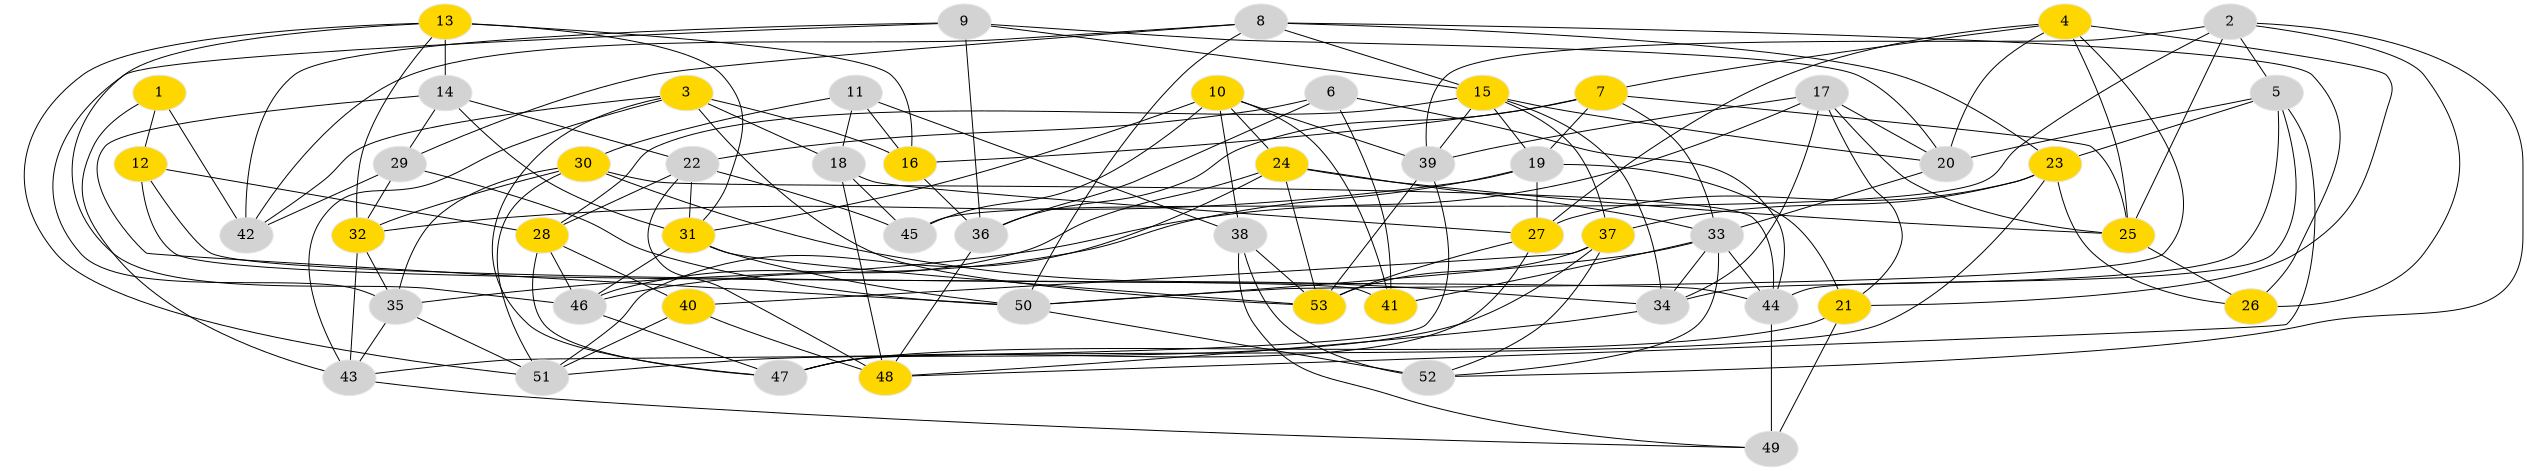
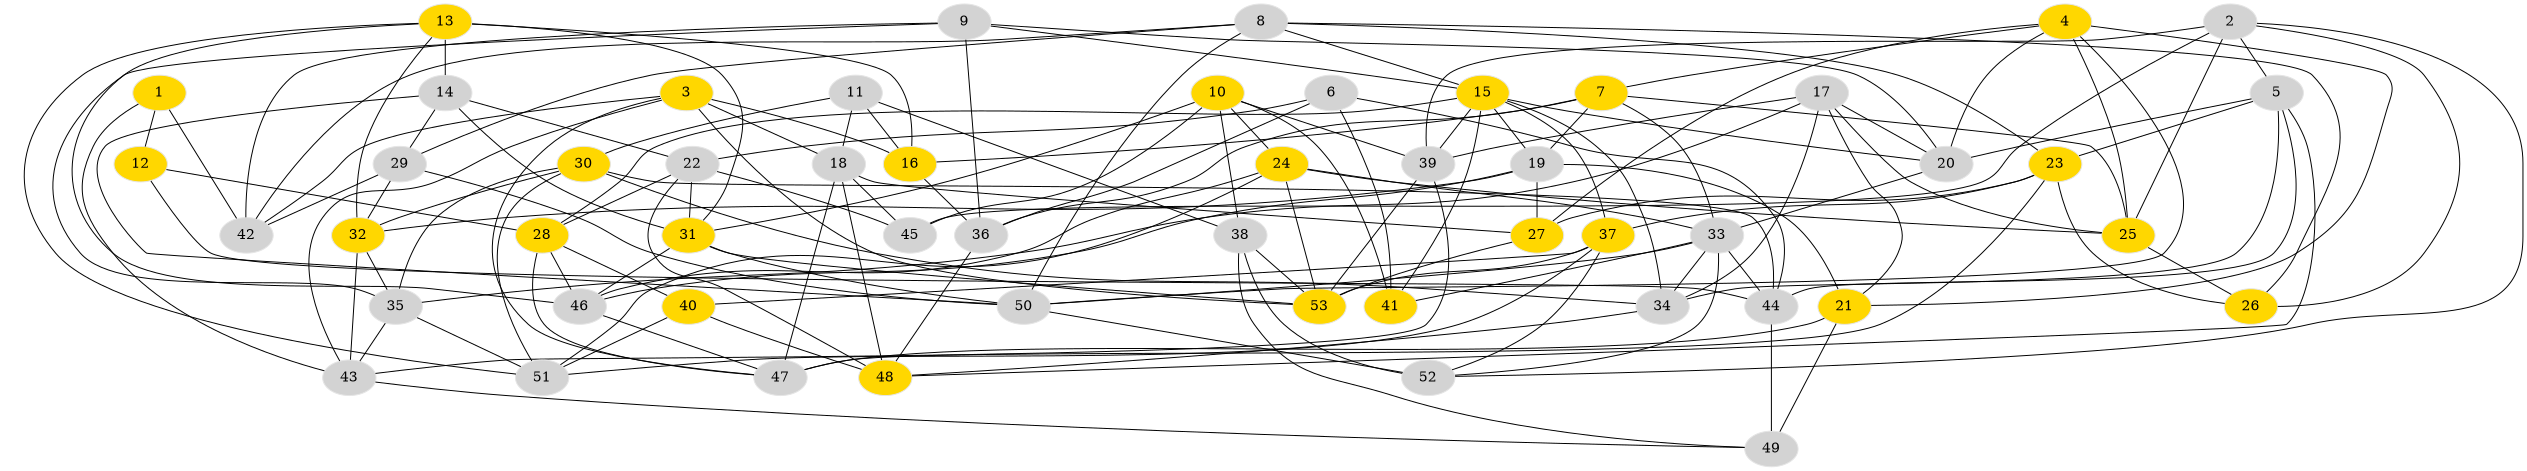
(732, 279) -> (1467, 174)
(1183, 357) -> (816, 249)
